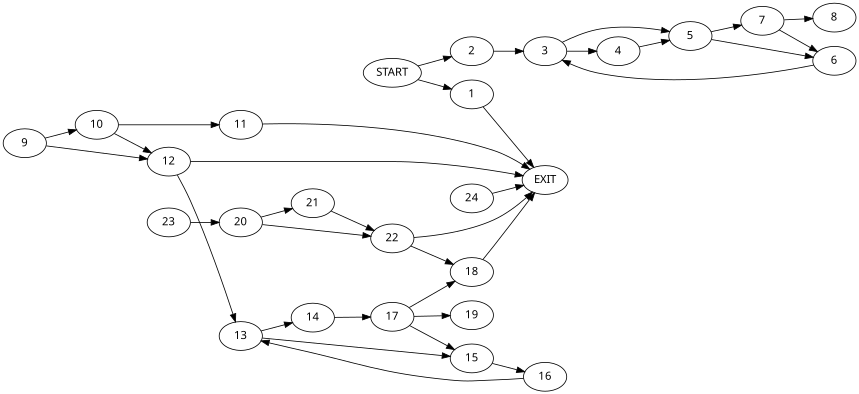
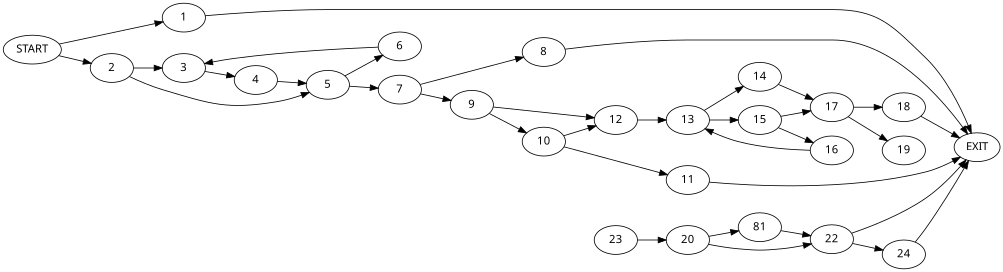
(611, 28) -> (214, 103)
(795, 39) -> (432, 96)
(353, 162) -> (780, 40)
(313, 203) -> (760, 227)
(428, 254) -> (864, 246)
(428, 336) -> (792, 114)
